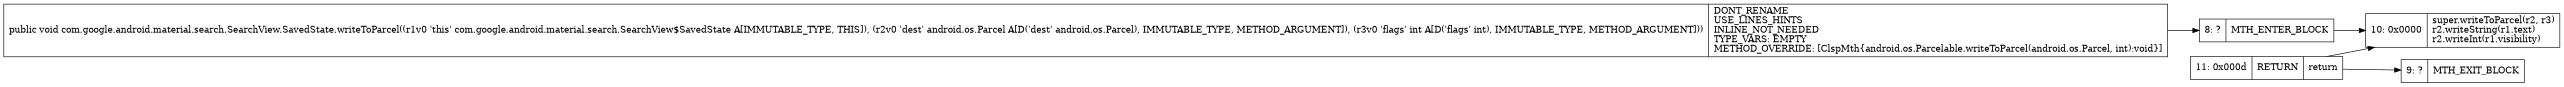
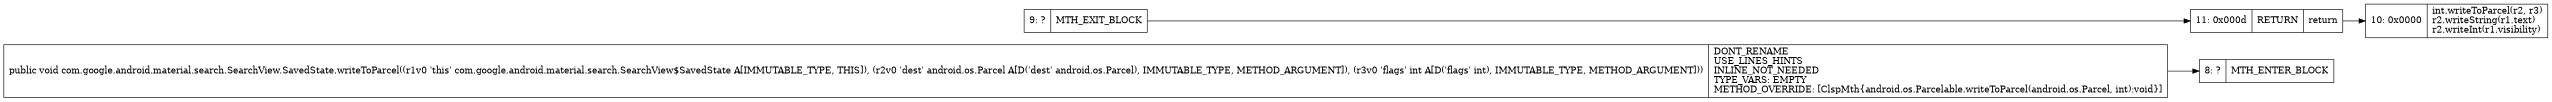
(2494, 21) -> (2487, 11)
(2347, 30) -> none
(2369, 70) -> (1666, 21)
